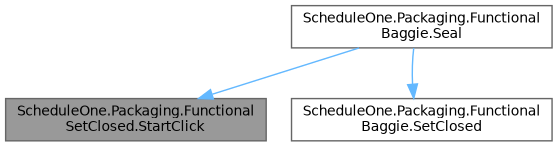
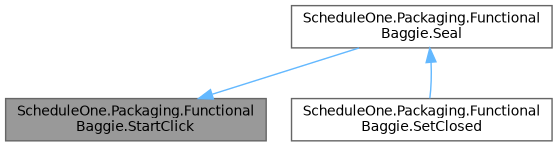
(412, 66) -> (431, 80)
(136, 120) -> (136, 120)
